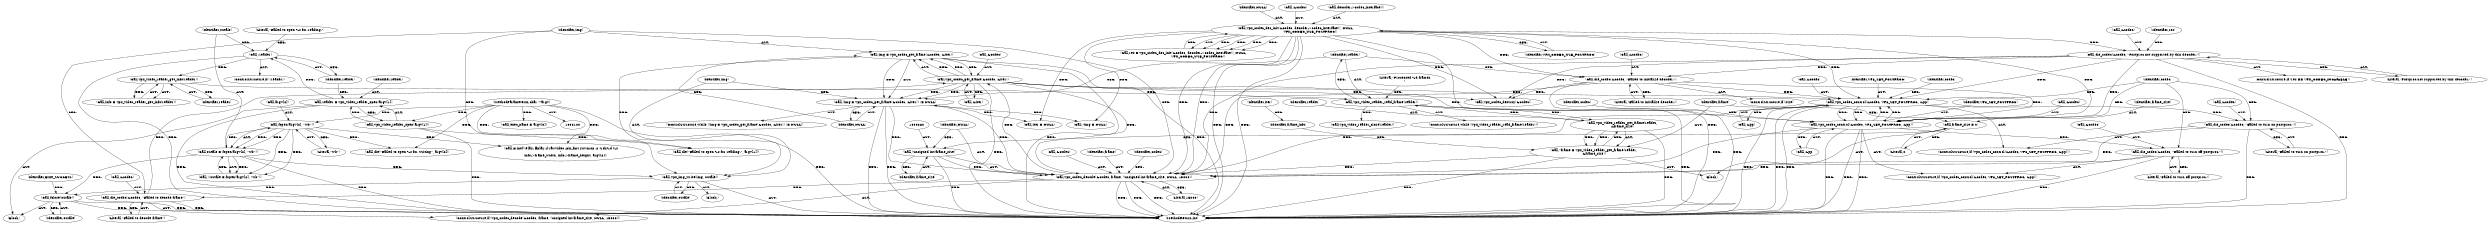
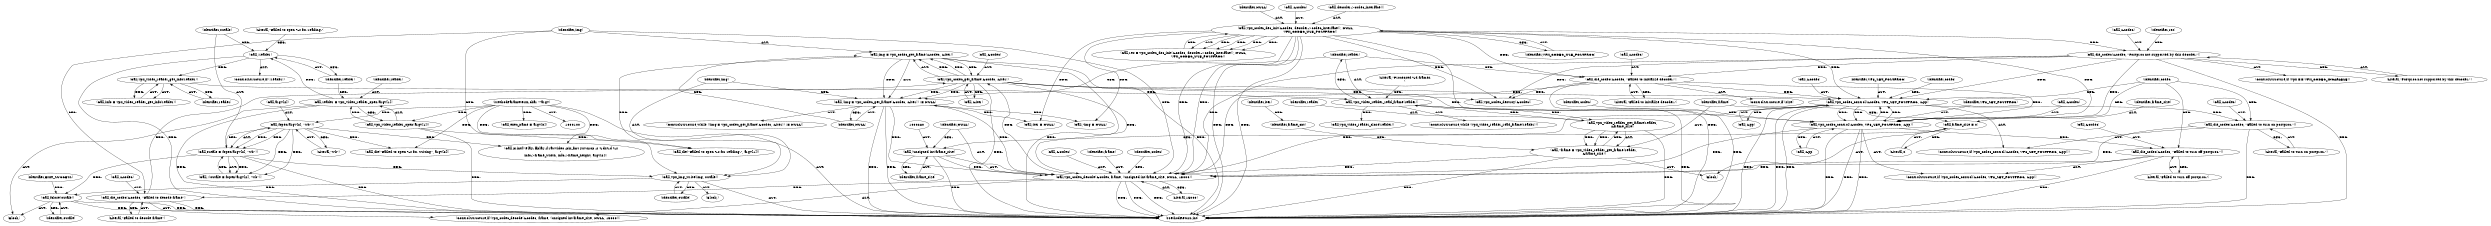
(2303, 80) -> (2303, 80)
(1288, 125) -> (1288, 125)
(821, 167) -> (821, 167)
